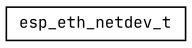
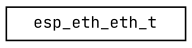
(96, 24) -> (96, 24)
